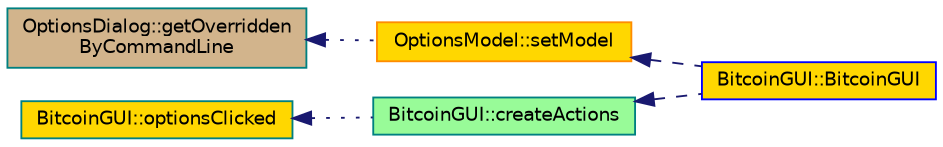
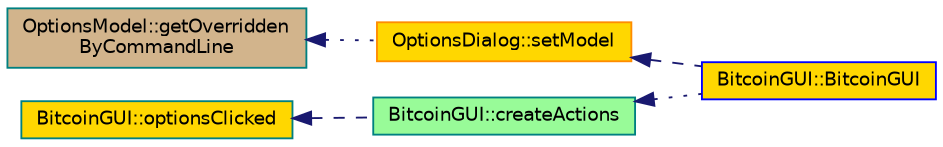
(157, 38) -> (157, 38)
(504, 42) -> (504, 42)
(678, 97) -> (678, 97)
(342, 118) -> (342, 118)
